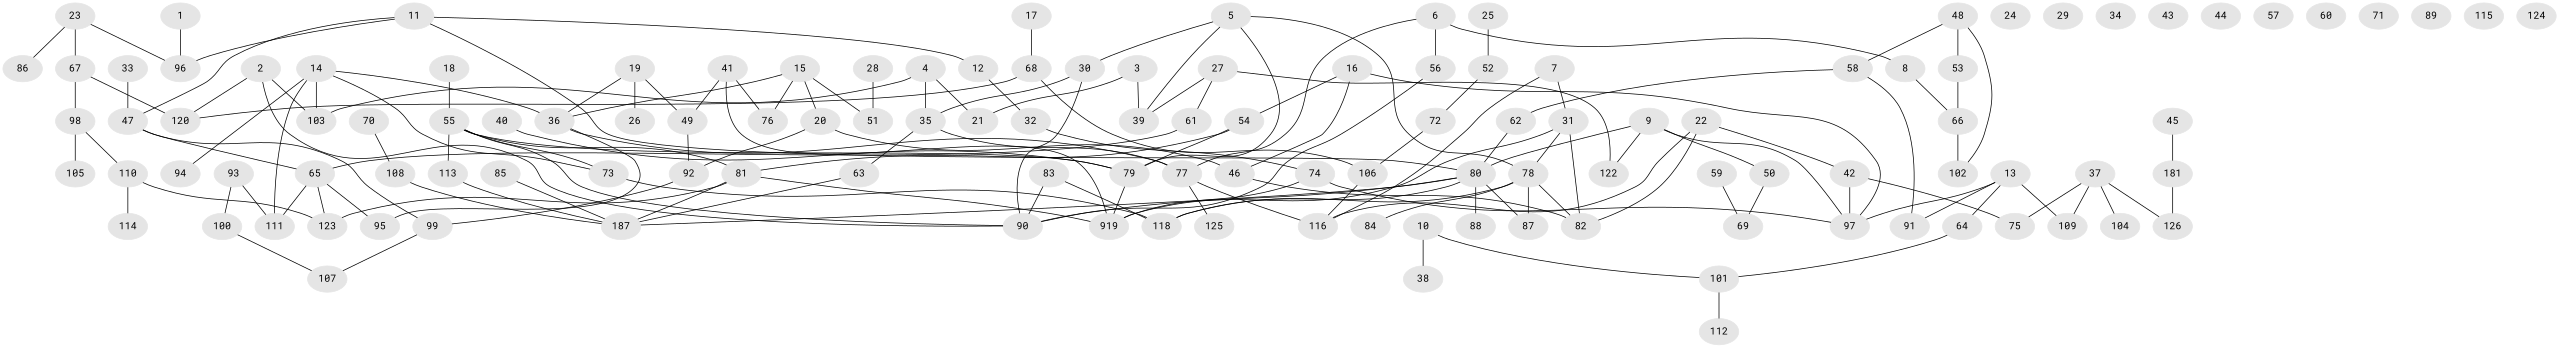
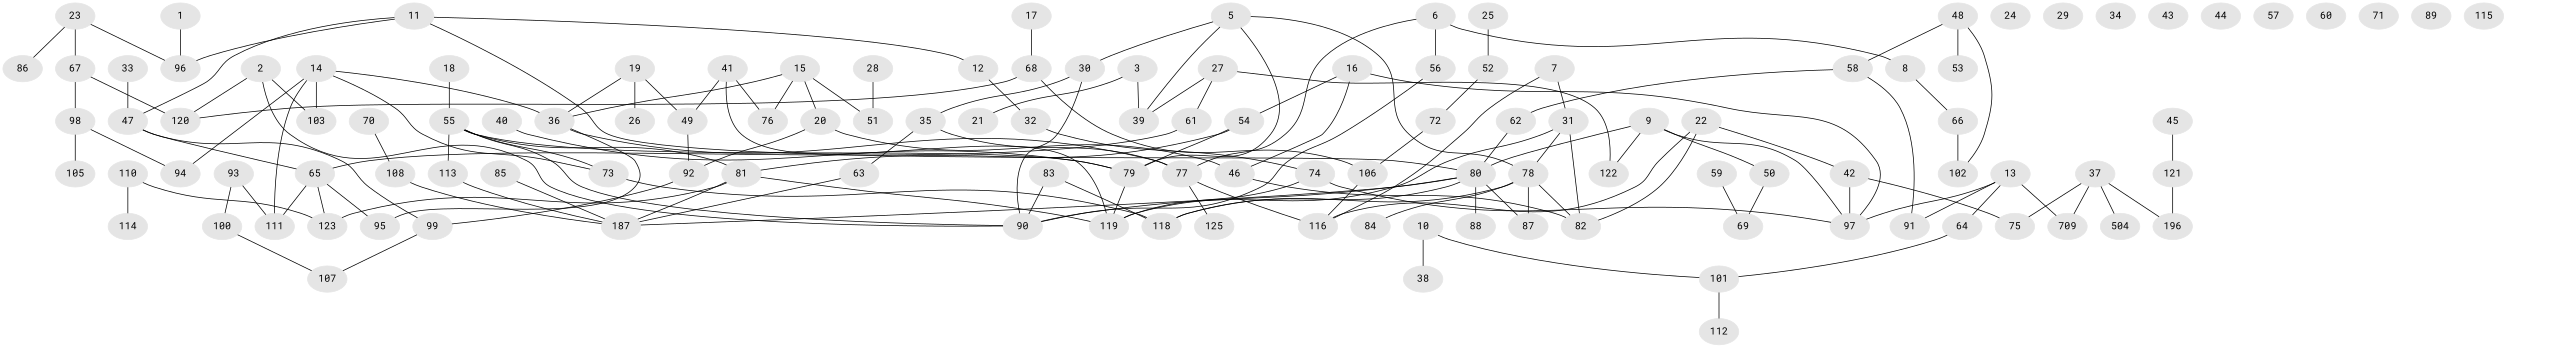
(2536, 16) -> none
(926, 69) -> none
(1958, 95) -> none
(101, 147) -> (128, 148)
(2173, 174) -> (2173, 174)
(1109, 226) -> (1109, 226)
(2067, 226) -> (2067, 226)
(2120, 226) -> (2120, 226)
(2173, 226) -> (2173, 226)
